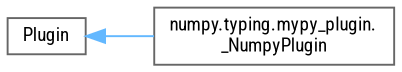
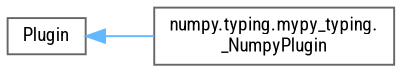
(274, 36) -> (274, 36)
